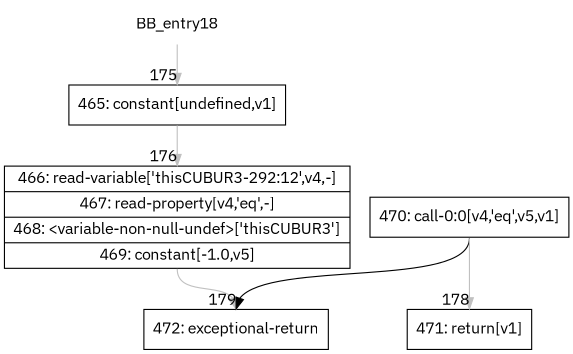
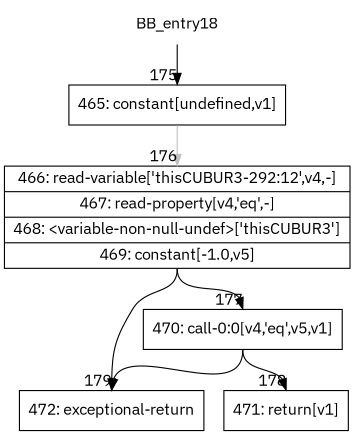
(177, 59) -> (177, 59)
(469, 268) -> (259, 368)
(201, 288) -> (130, 314)
none -> (204, 288)
